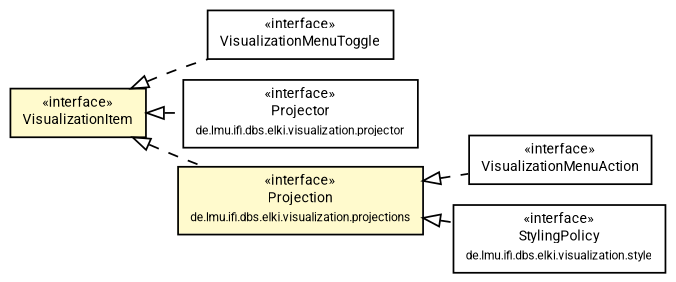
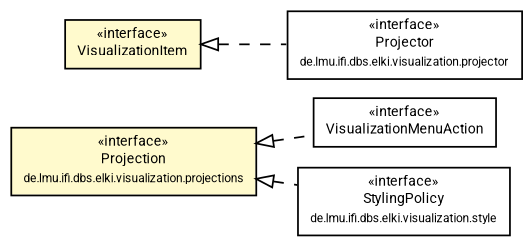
(300, 35) -> none
(175, 156) -> none
